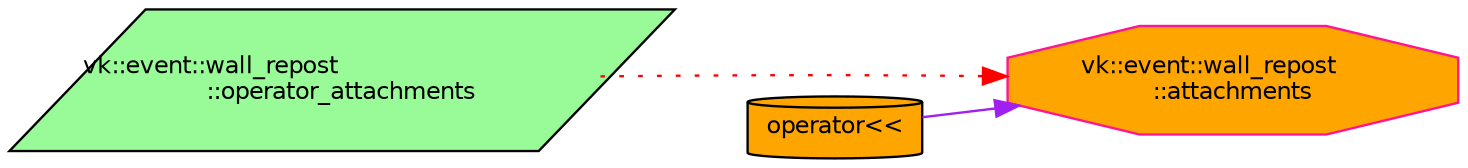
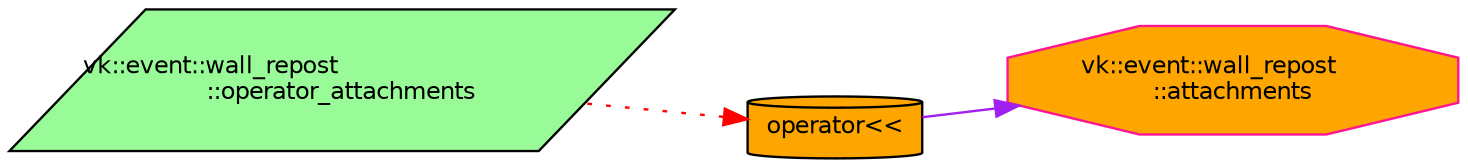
(792, 75) -> (650, 110)
